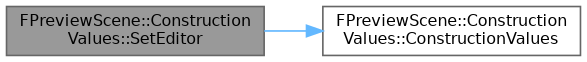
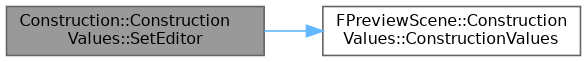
(135, 31) -> (135, 31)
